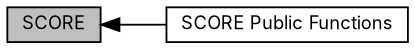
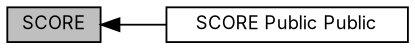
(287, 25) -> (287, 25)
